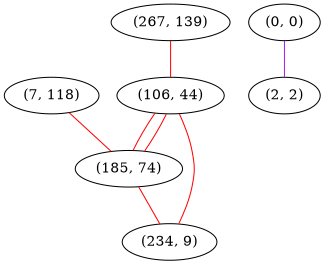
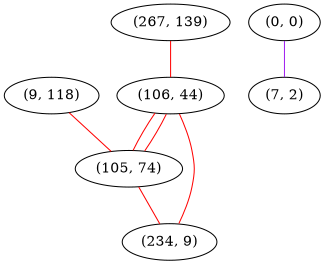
(52, 96) -> (52, 96)
(284, 96) -> (284, 96)
(129, 169) -> (129, 169)
